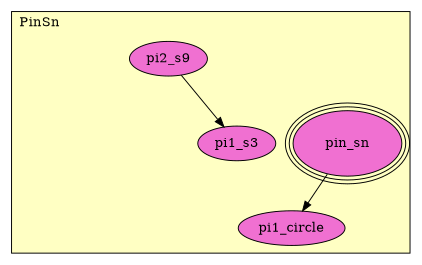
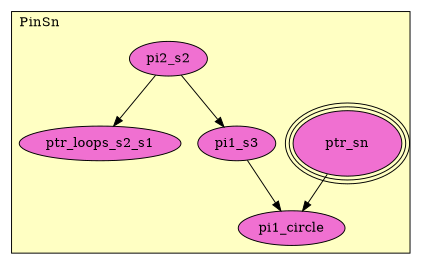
(168, 59) -> (168, 59)
none -> (100, 143)
(347, 143) -> (347, 143)
none -> (261, 182)
